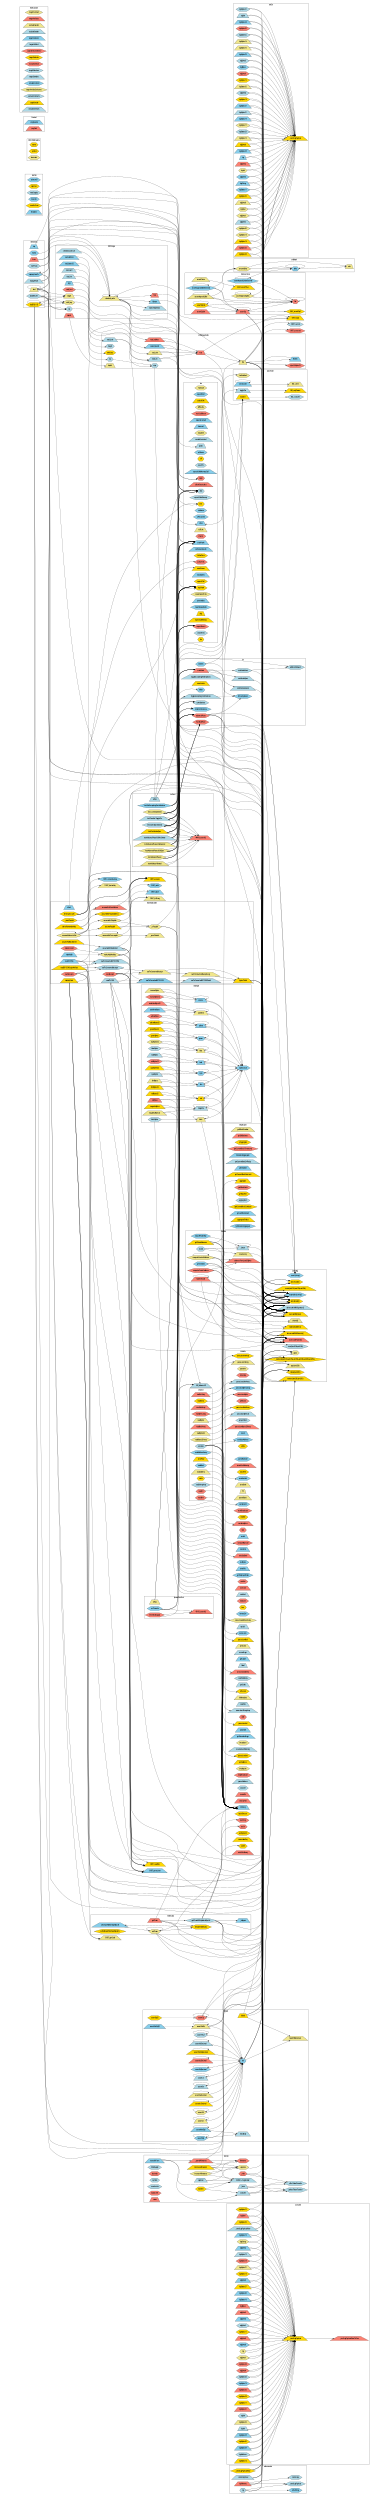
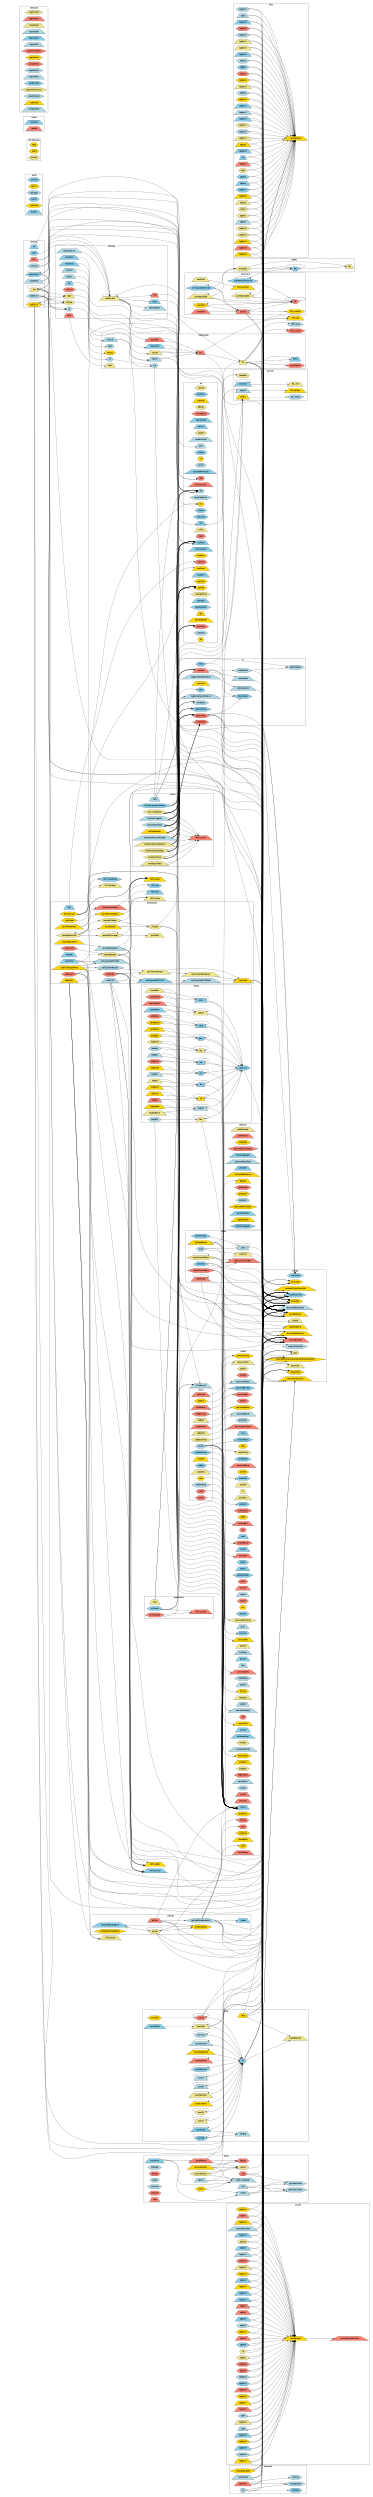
none -> (243, 1453)
